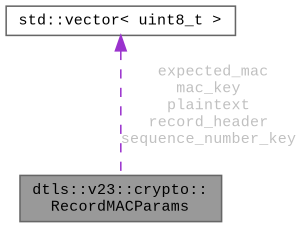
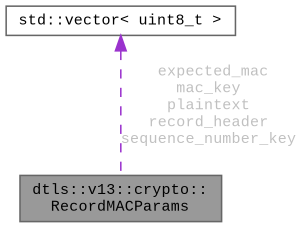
(121, 199) -> (121, 199)
